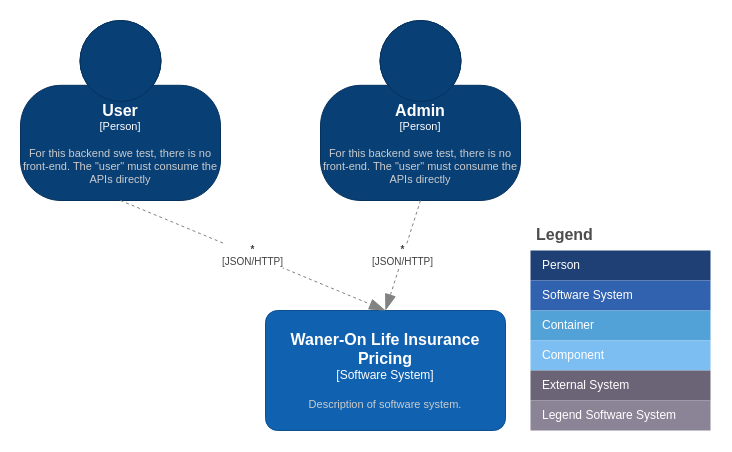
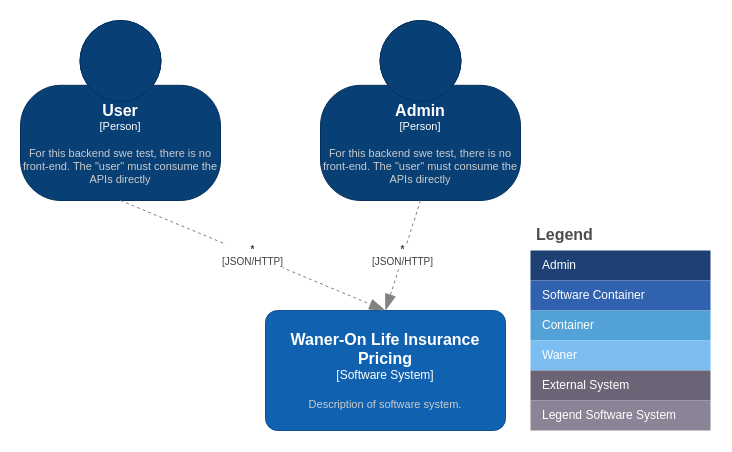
(563, 266) -> (558, 266)
(591, 296) -> (600, 296)
(573, 356) -> (559, 356)
